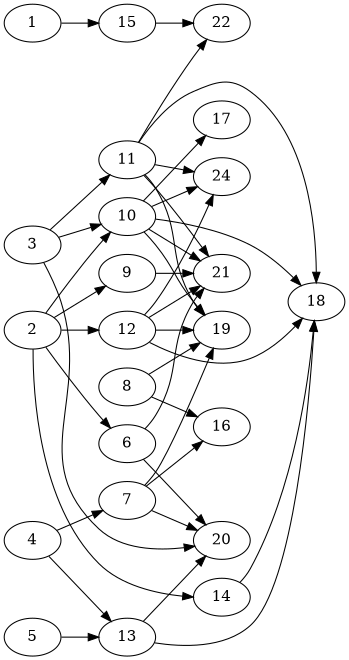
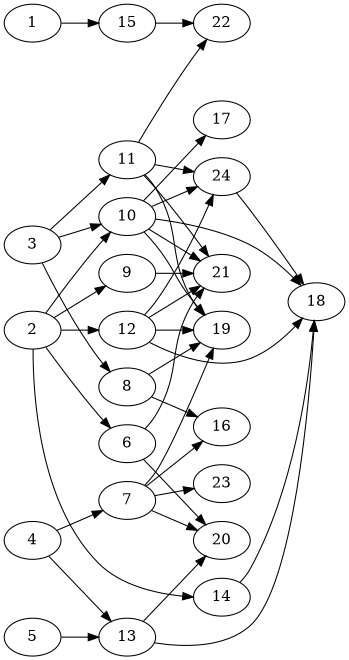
(272, 114) -> (268, 234)
(63, 444) -> (72, 317)
none -> (222, 484)
